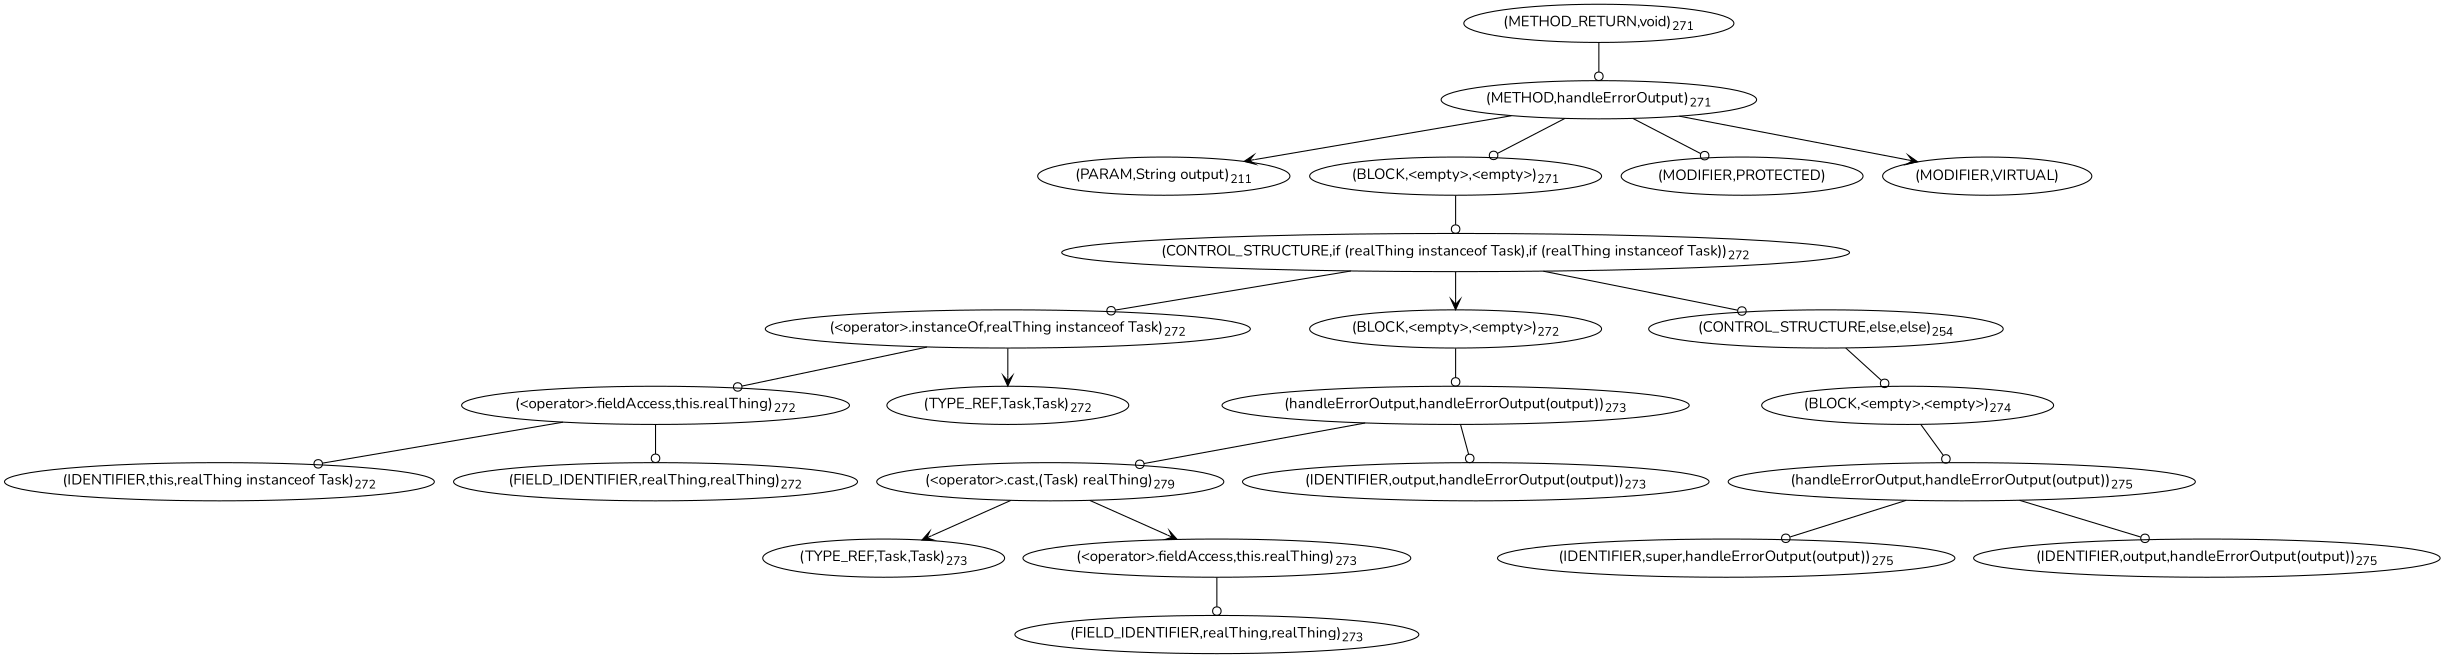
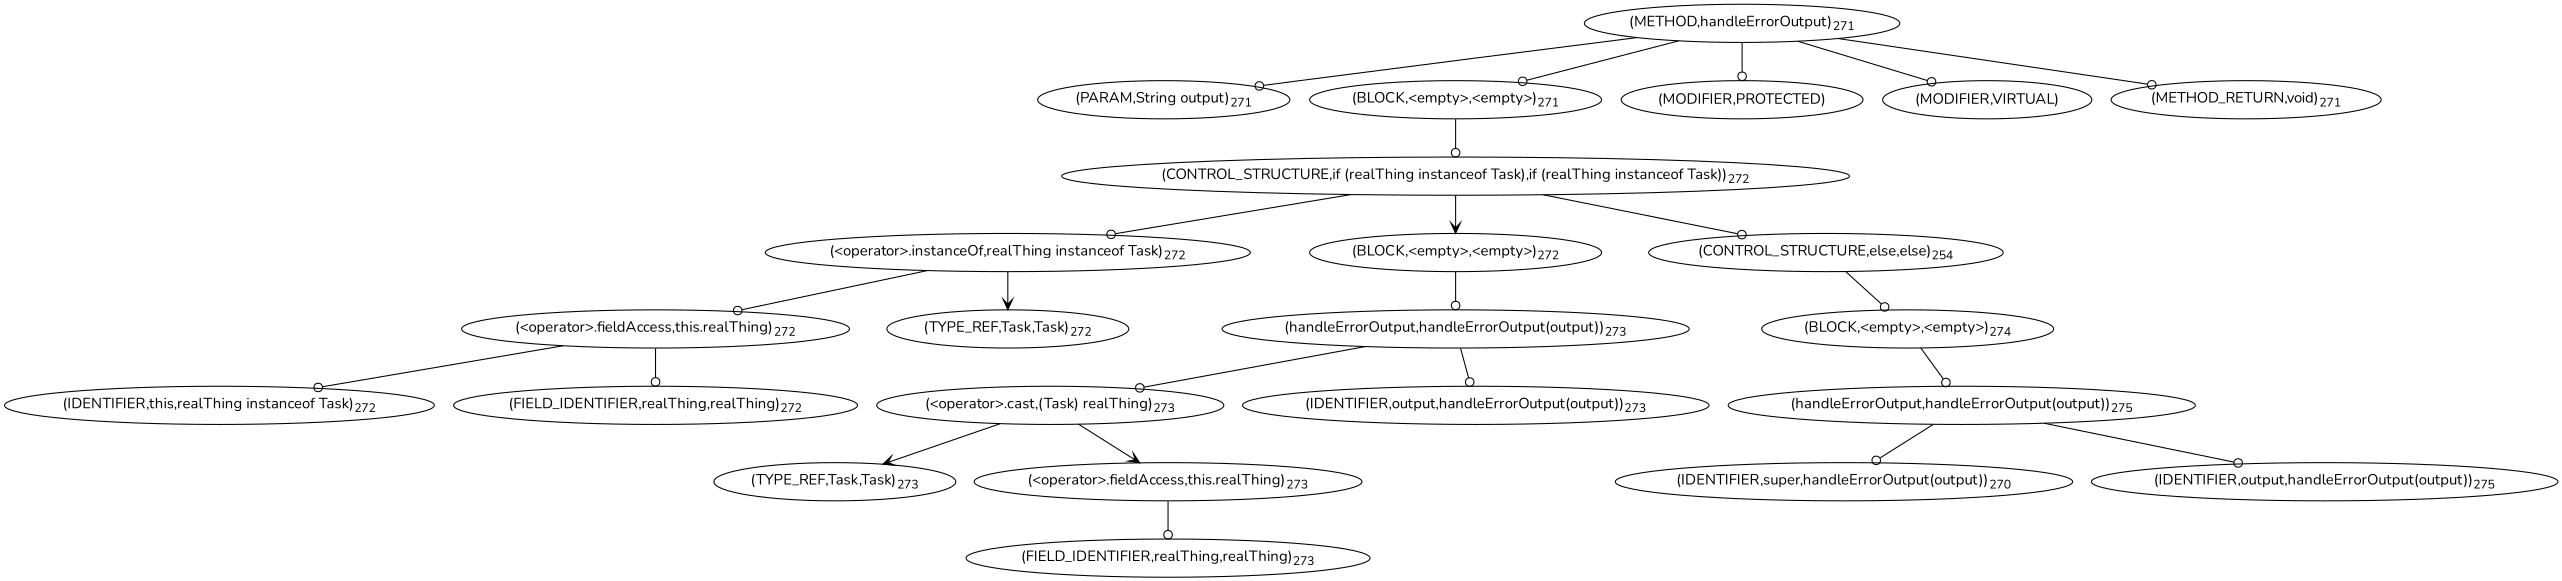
(1599, 57) -> (1993, 61)
(1383, 138) -> (1450, 61)
(1793, 138) -> (1863, 61)
(1241, 175) -> (1241, 98)
(1164, 480) -> (1164, 404)
(1883, 557) -> (2000, 480)
